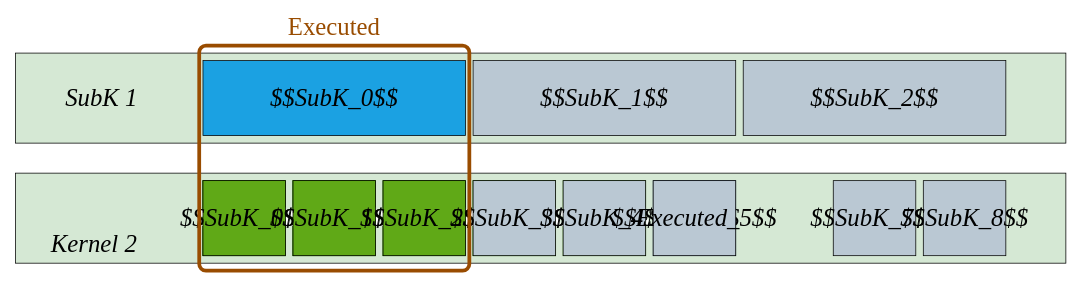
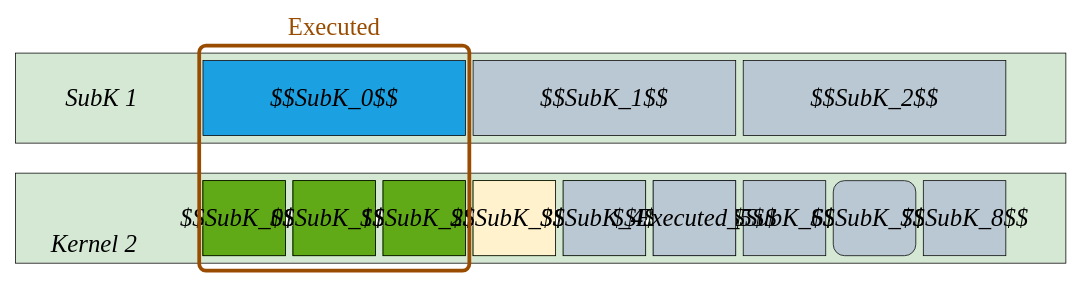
(514, 218) -> (514, 218)
none -> (784, 218)
(874, 218) -> (874, 218)
